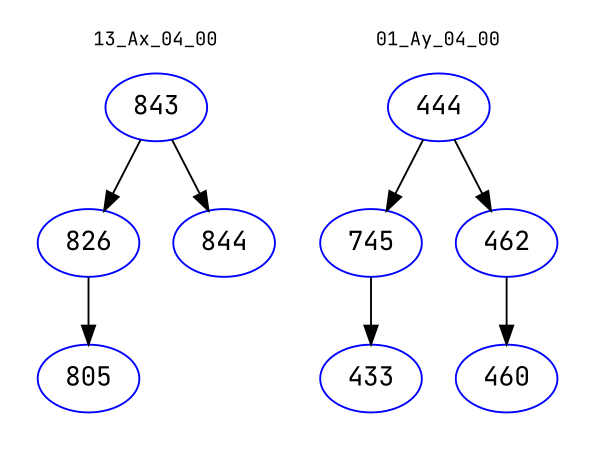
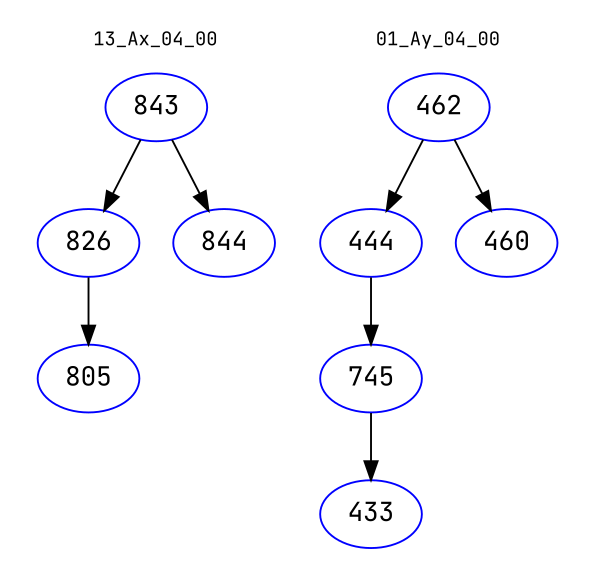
(468, 167) -> (409, 167)
